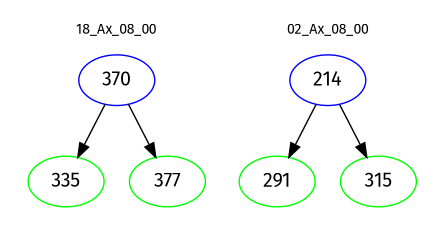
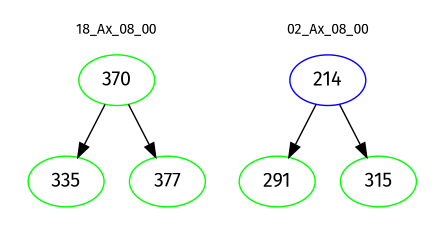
(117, 80) -> (117, 80)
